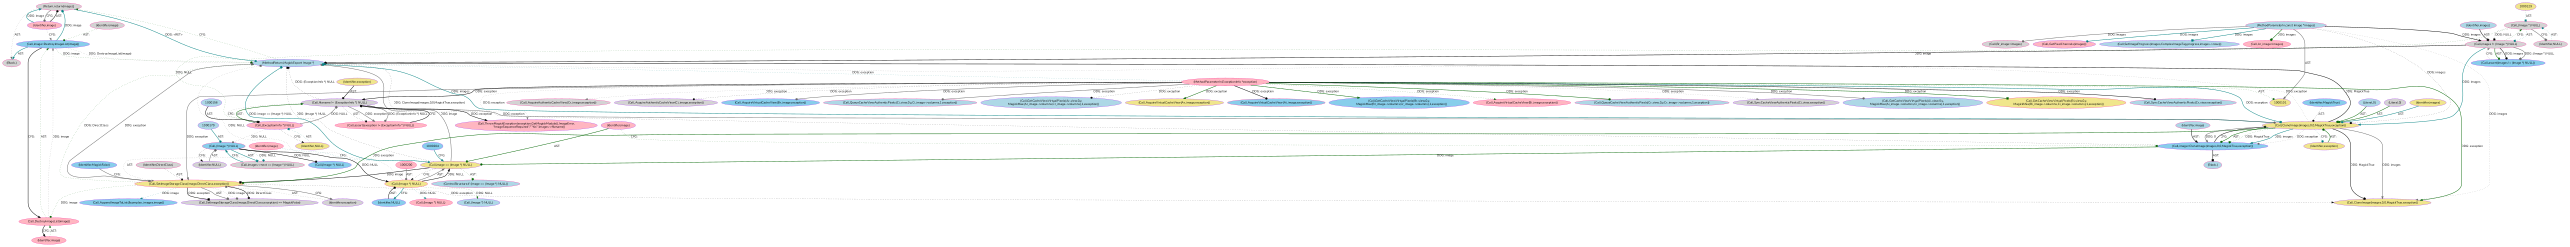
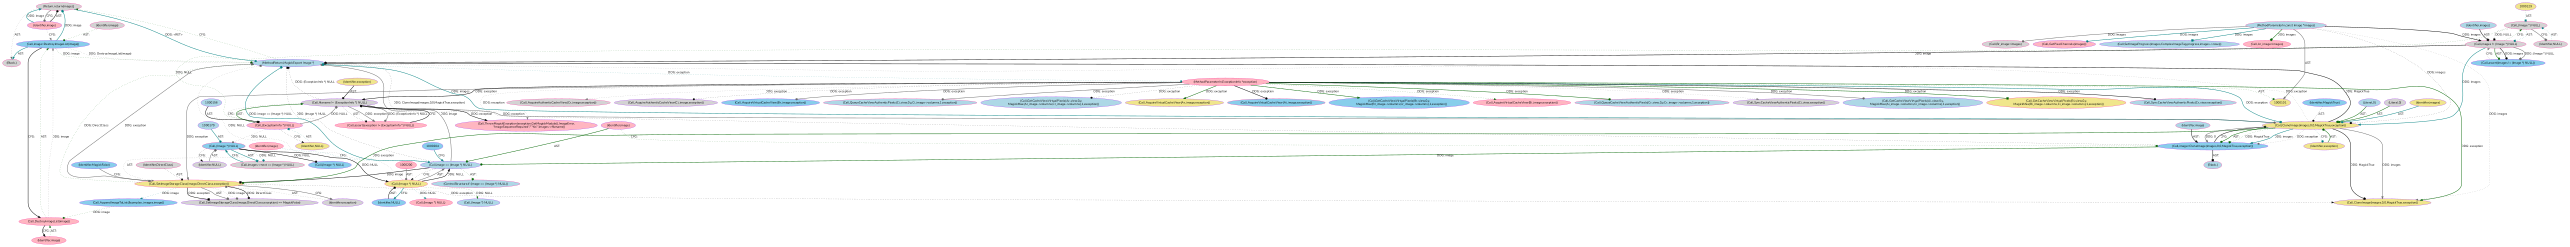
(754, 72) -> (751, 76)
(451, 165) -> (451, 165)
(89, 190) -> (89, 212)
